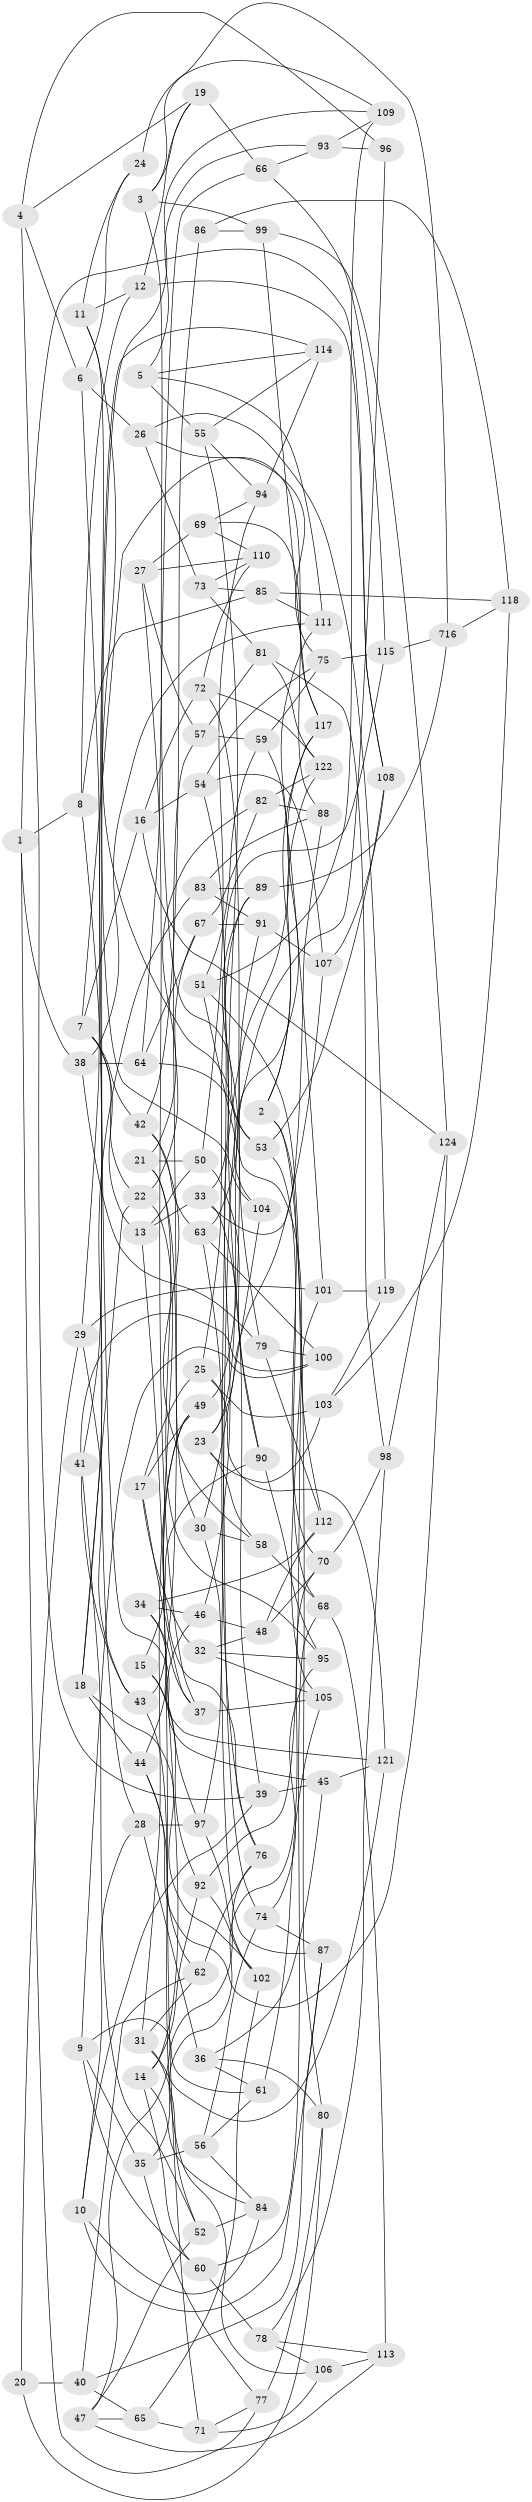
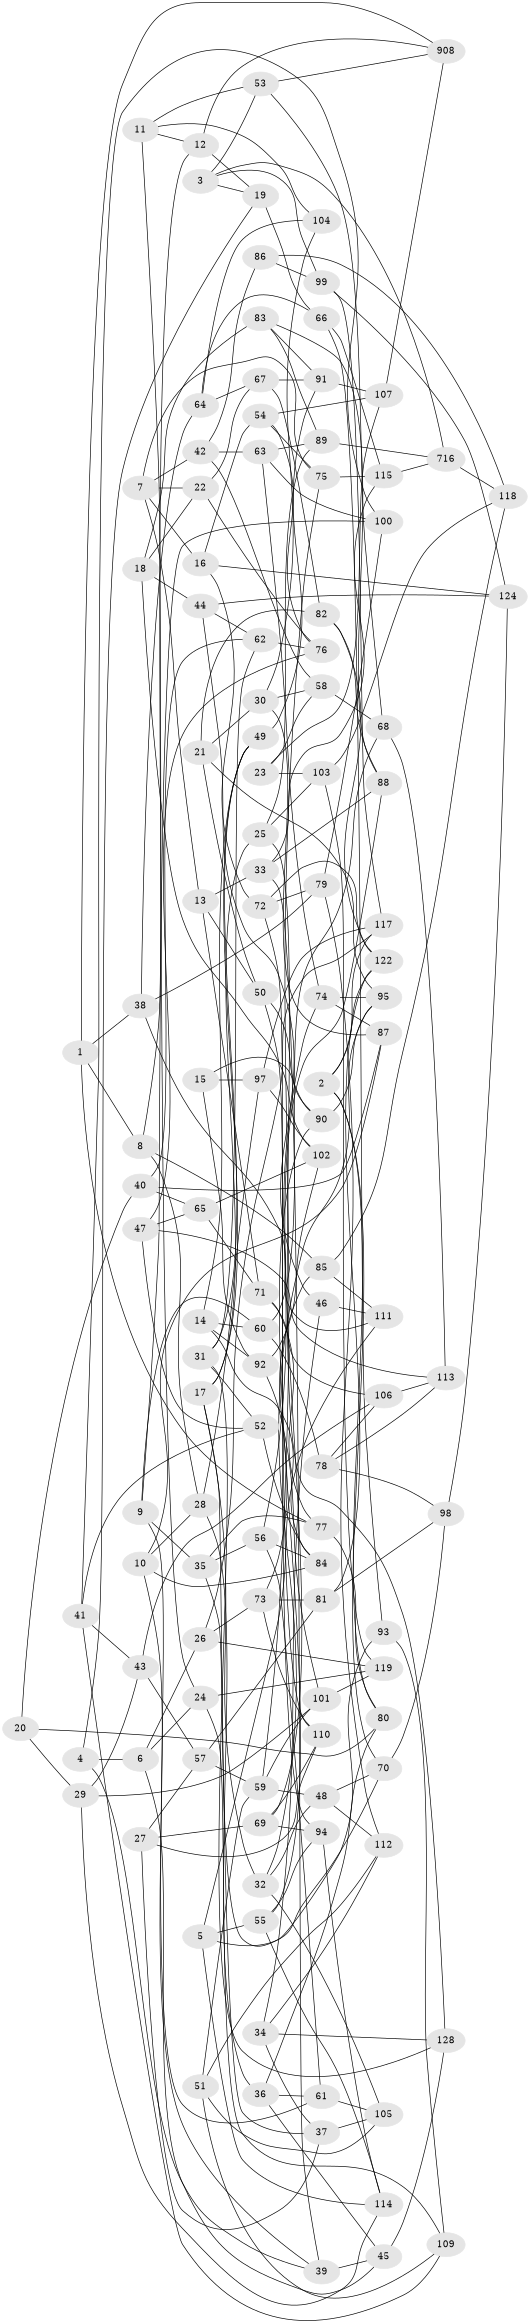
(386, 150) -> none
(386, 778) -> (446, 51)
(231, 1624) -> (291, 1792)
none -> (281, 1685)
(386, 1761) -> (446, 2041)
